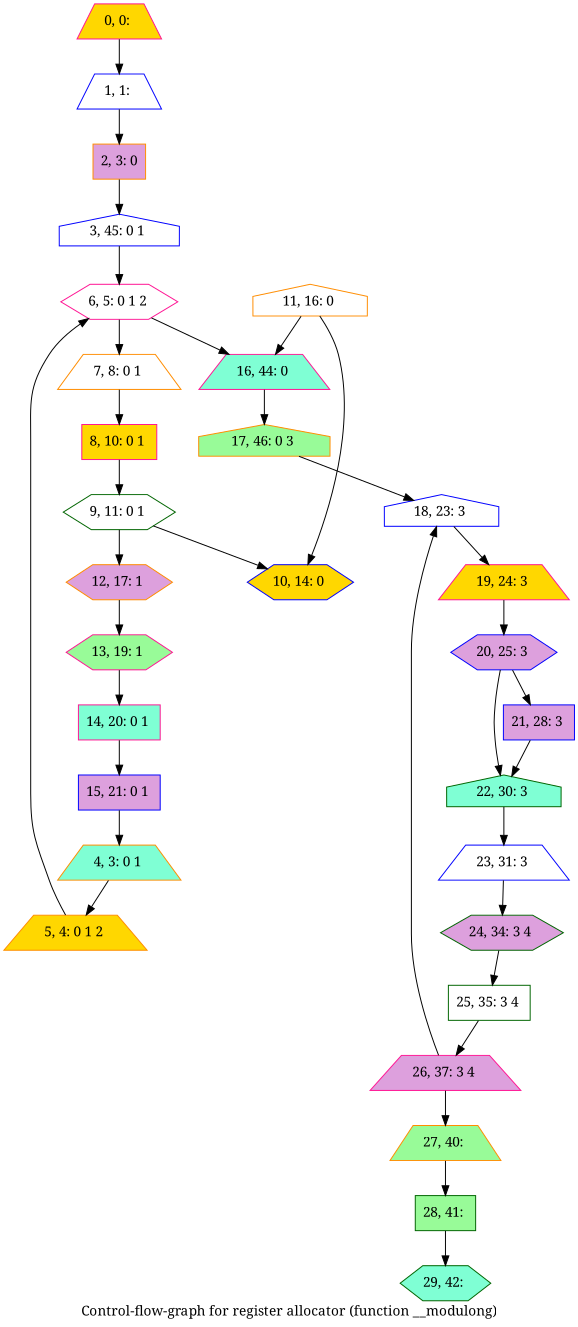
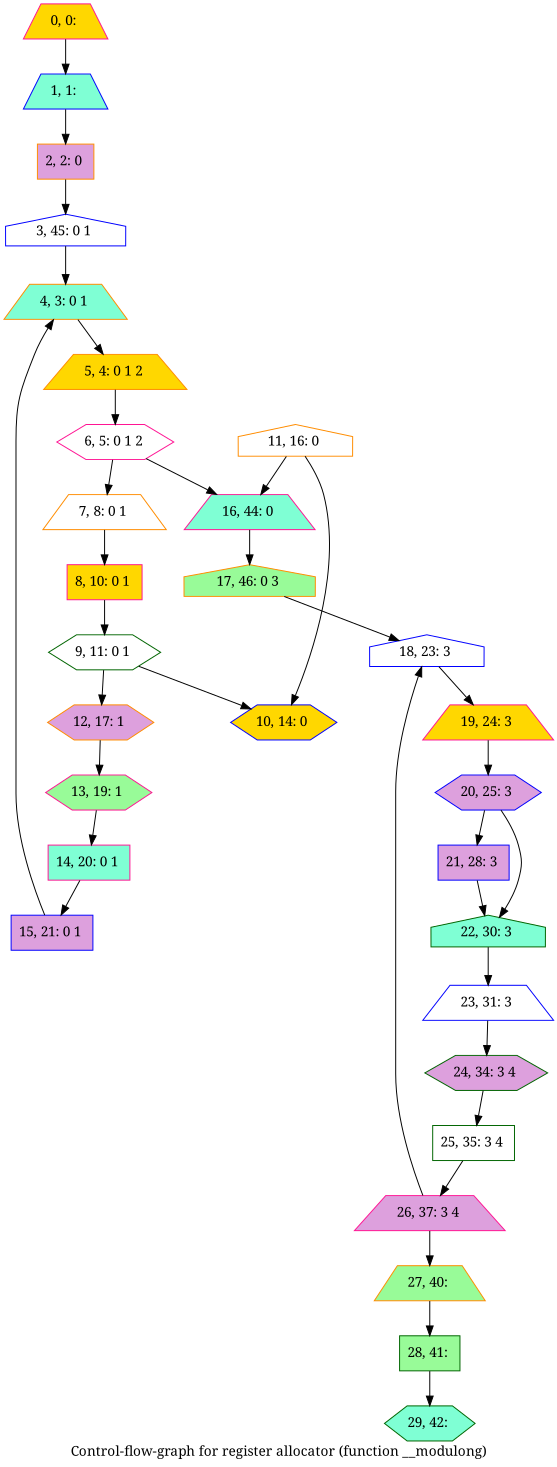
(119, 92) -> (66, 92)
(119, 162) -> (66, 162)
(119, 260) -> (66, 260)
